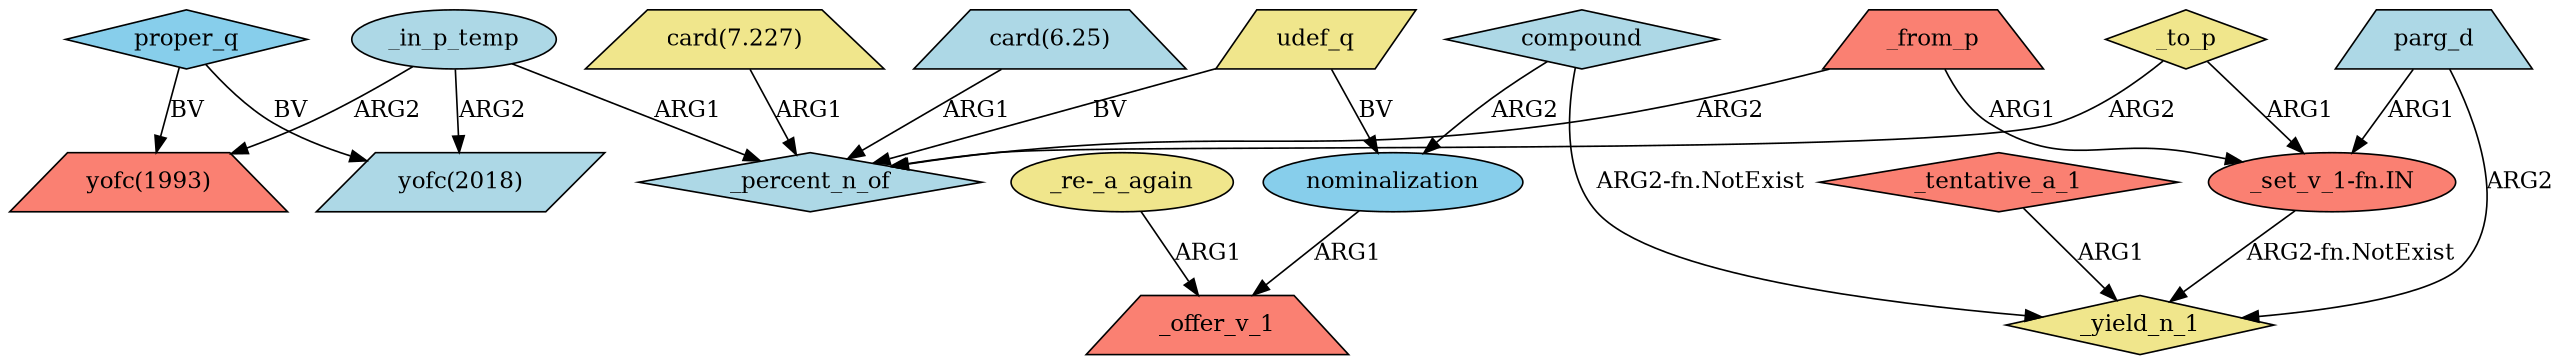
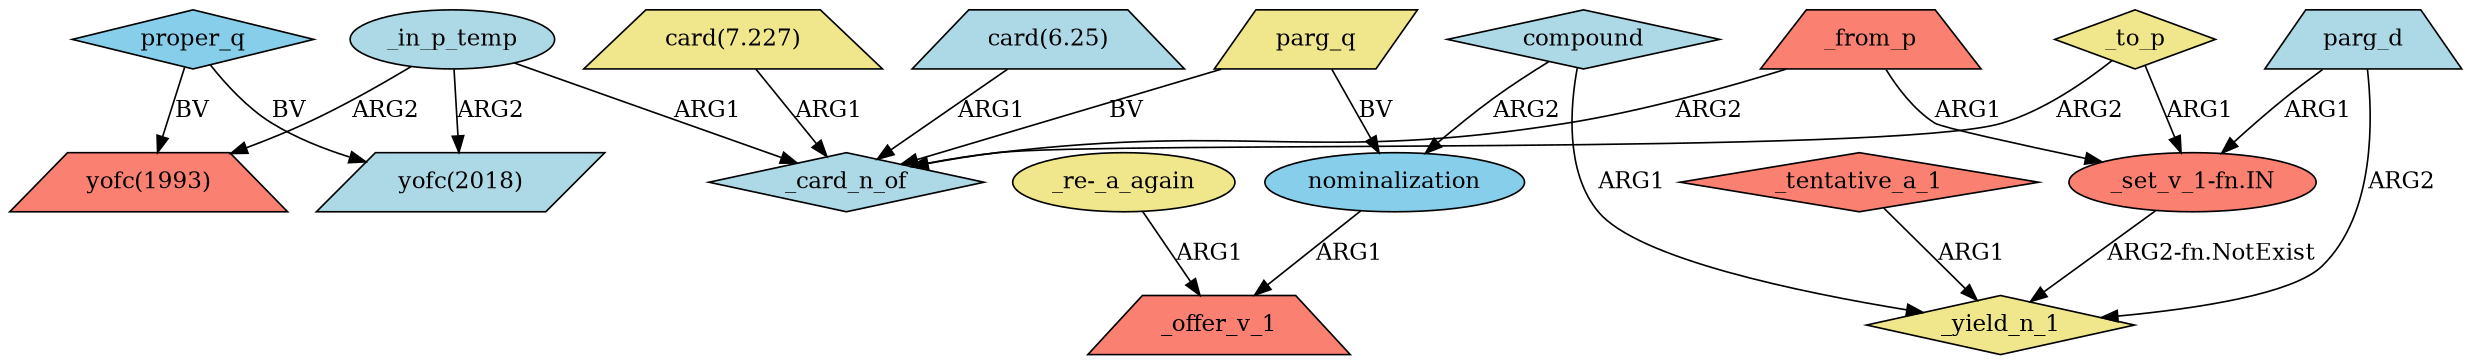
(1316, 39) -> (1316, 39)
(810, 182) -> (846, 182)
(1701, 182) -> (1632, 182)
